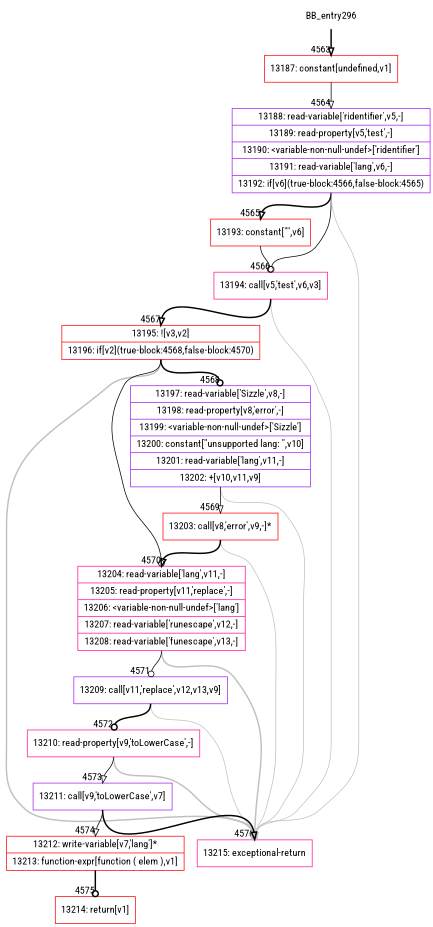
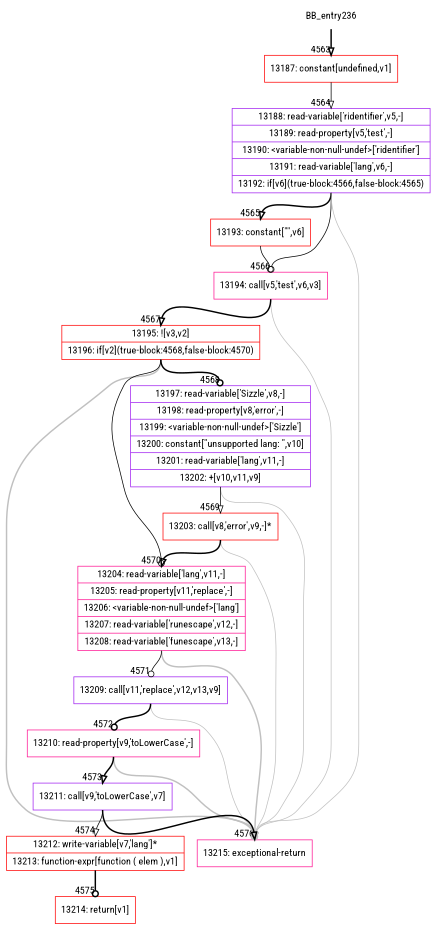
(331, 16) -> (331, 16)
(110, 767) -> (110, 767)
